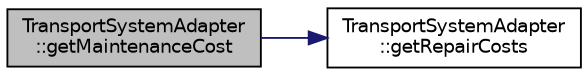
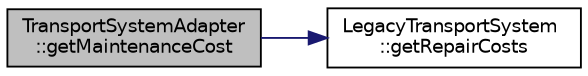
(454, 38) -> (454, 38)
